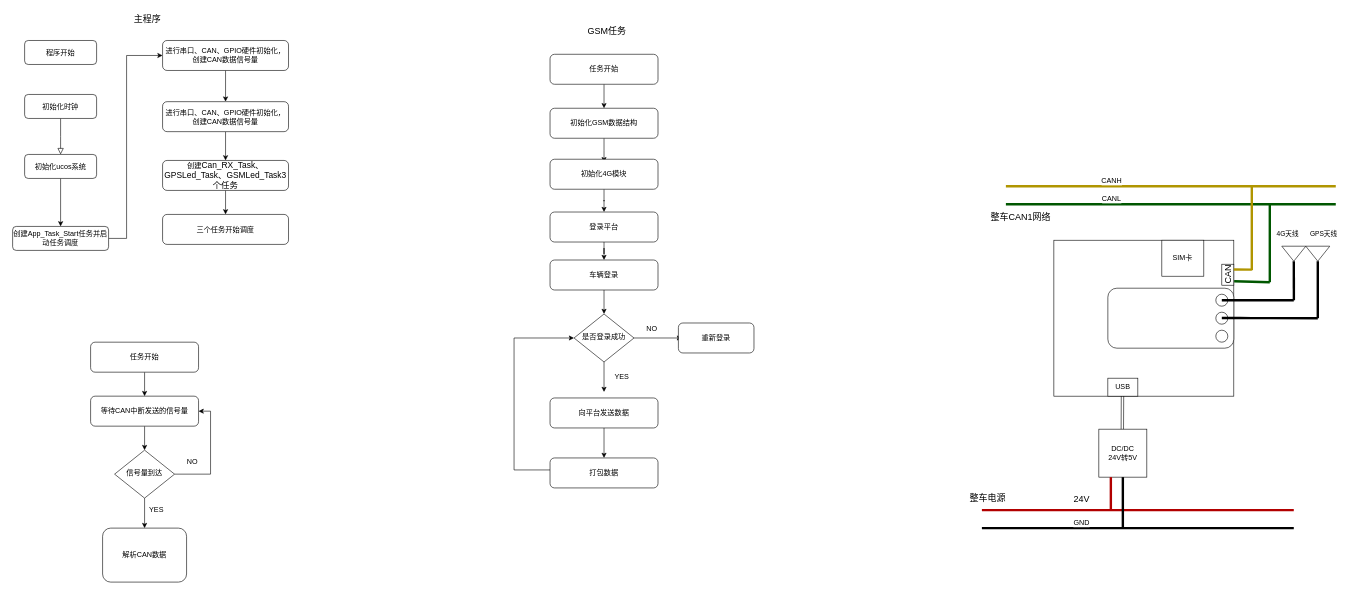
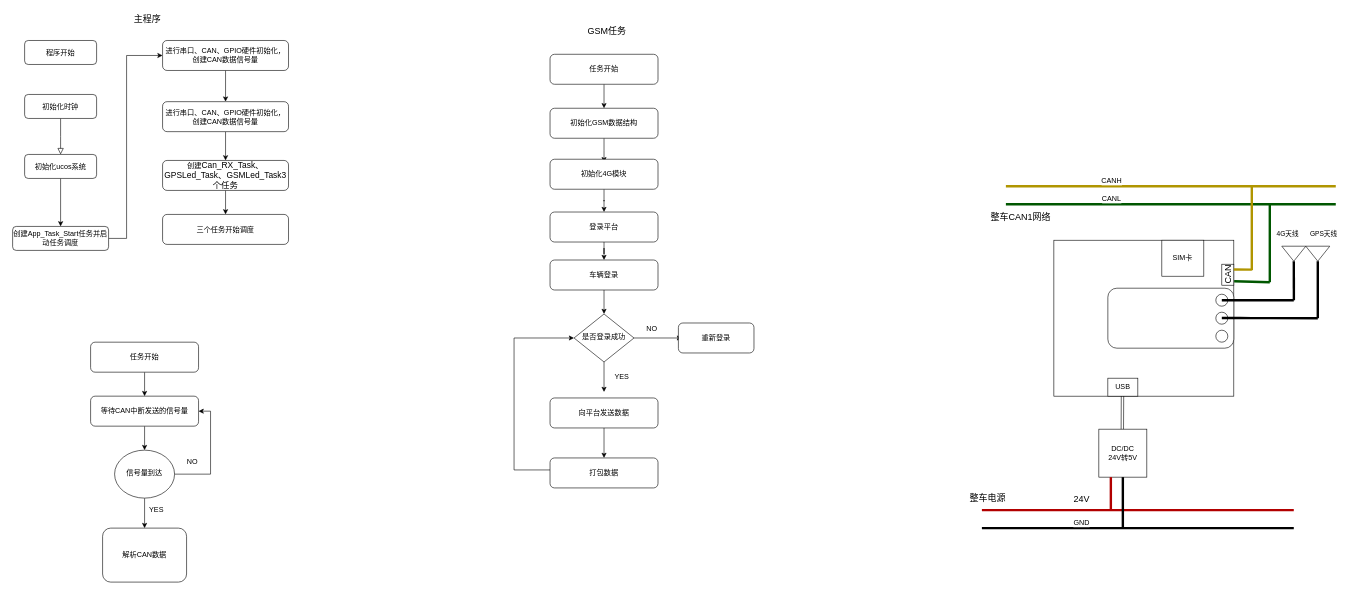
(144, 474) -> (144, 474)
